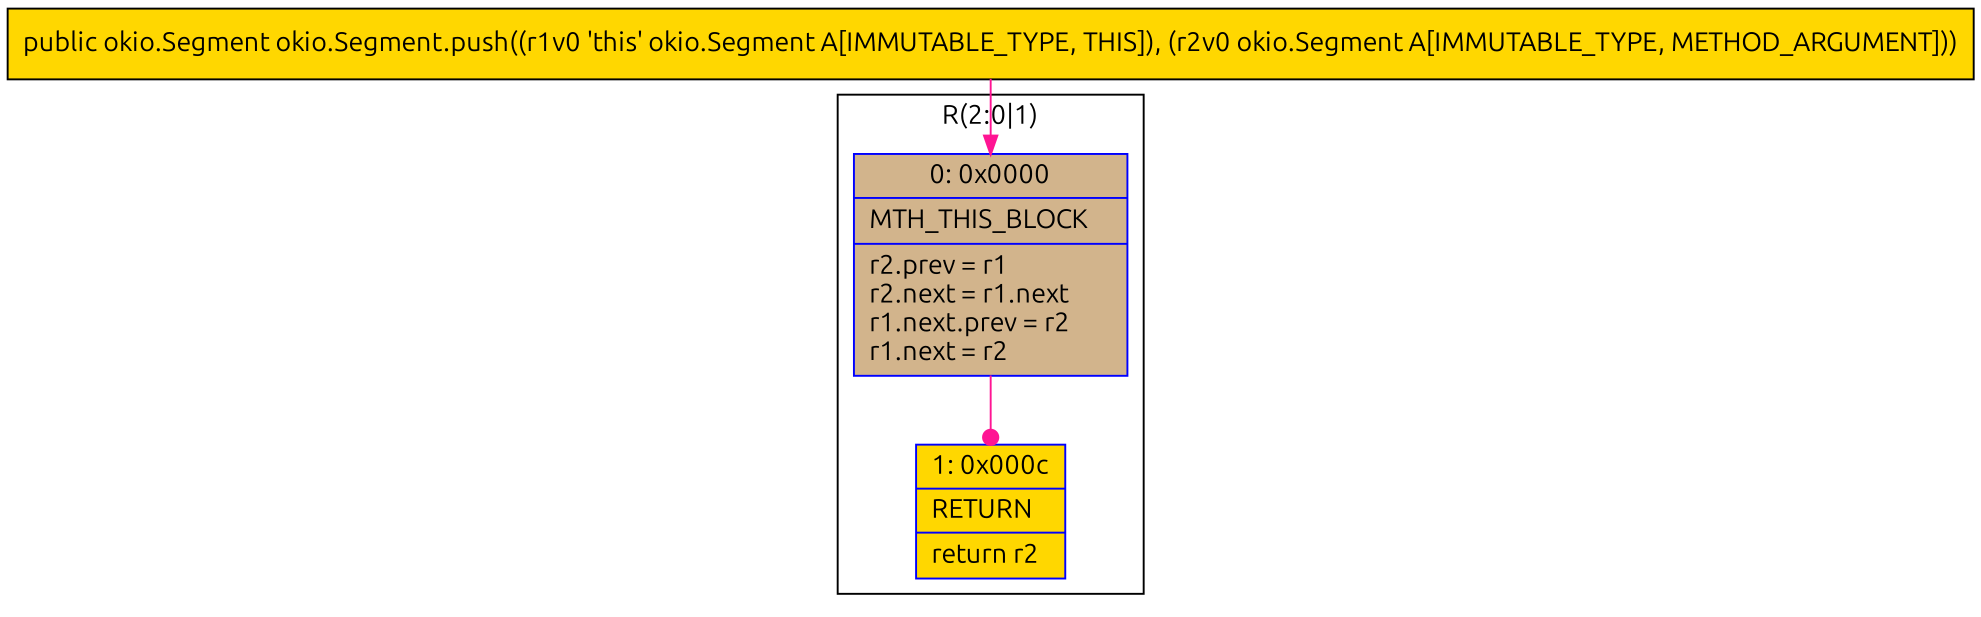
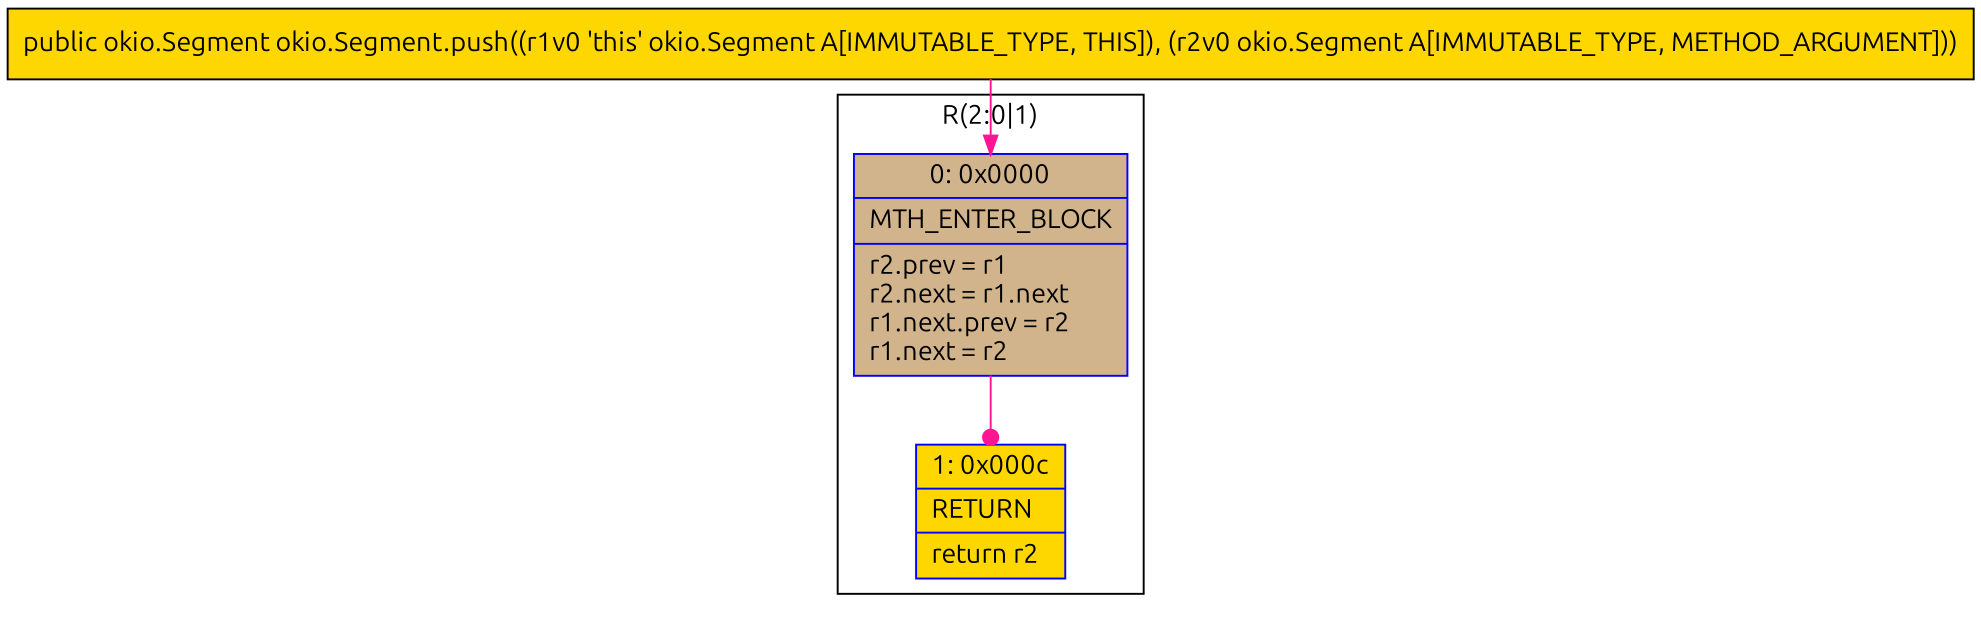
(979, 220) -> (991, 220)
